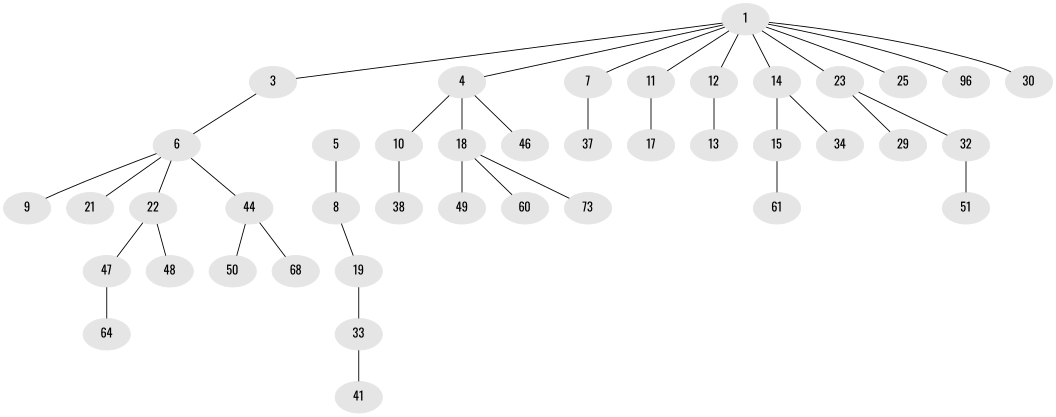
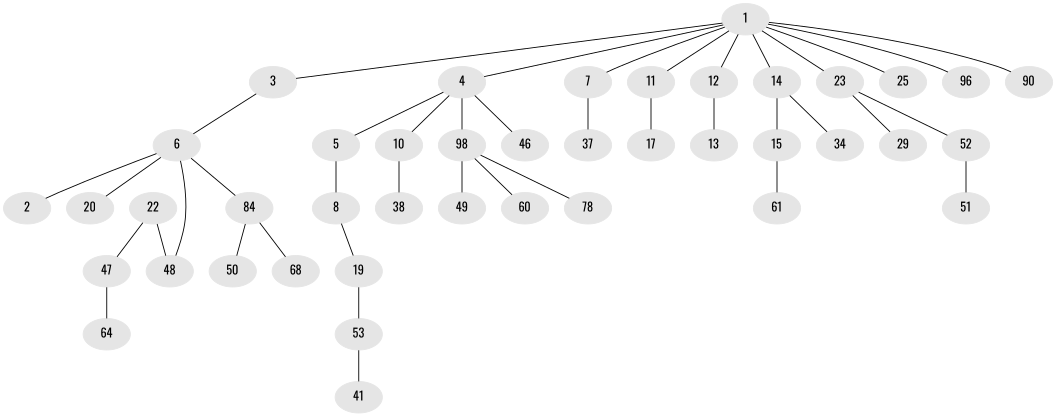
(1029, 82) -> (1029, 82)
none -> (399, 114)
(462, 145) -> (462, 145)
(966, 145) -> (966, 145)
(165, 177) -> (186, 209)
(27, 208) -> (27, 208)
(90, 208) -> (90, 208)
(249, 208) -> (249, 208)
(588, 208) -> (588, 208)
(359, 334) -> (359, 334)
